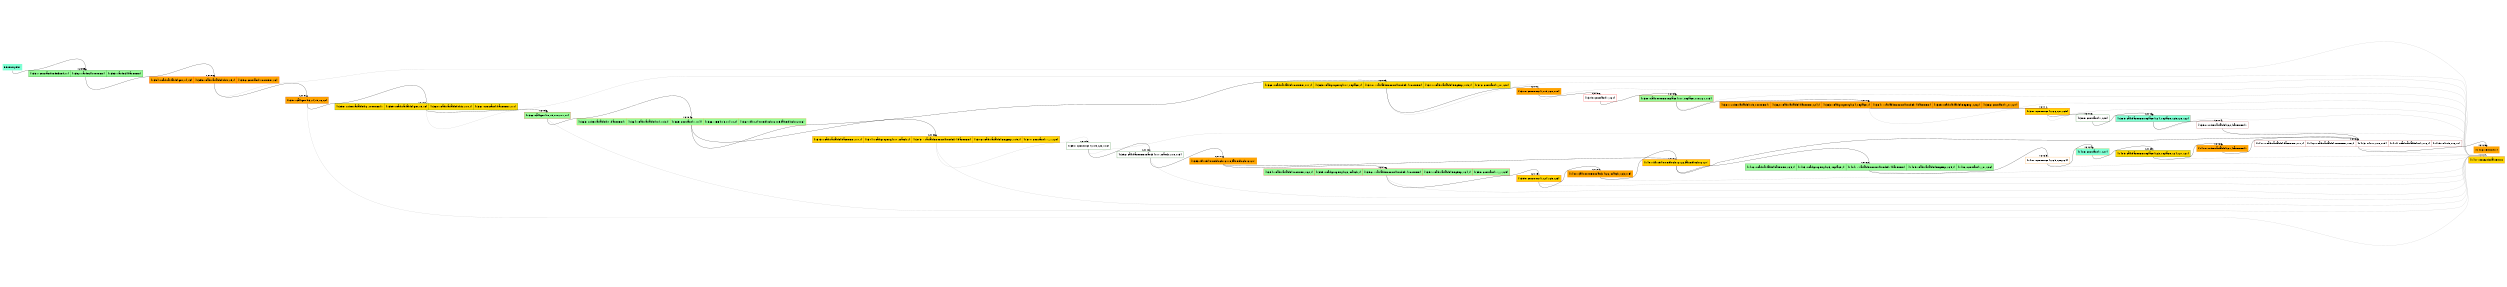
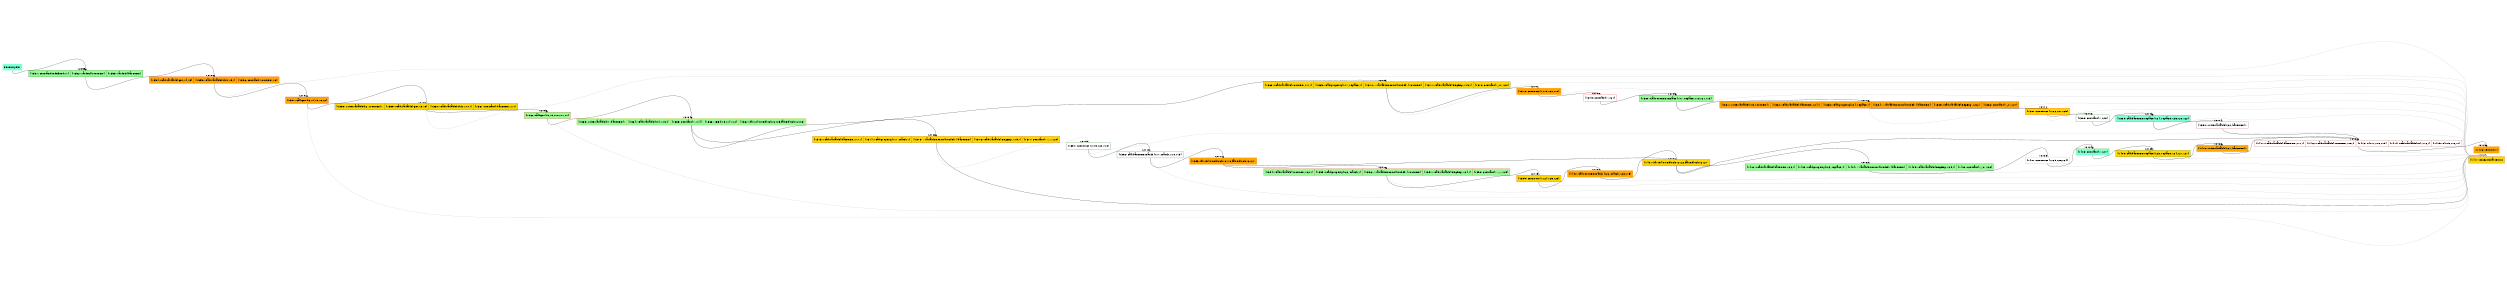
(1722, 204) -> (1722, 204)
